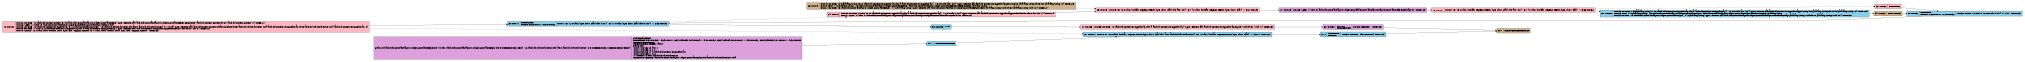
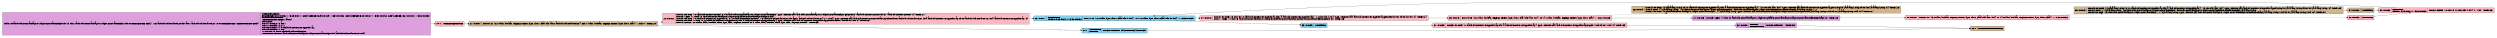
(1085, 8) -> (1630, 14)
(1735, 14) -> (2209, 10)
(1894, 14) -> (2367, 10)
(1964, 14) -> (2437, 10)
(948, 27) -> (1320, 25)
(726, 31) -> (660, 22)
(1178, 34) -> (563, 24)
(941, 44) -> (450, 24)
